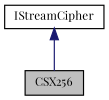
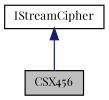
(54, 83) -> (54, 83)
